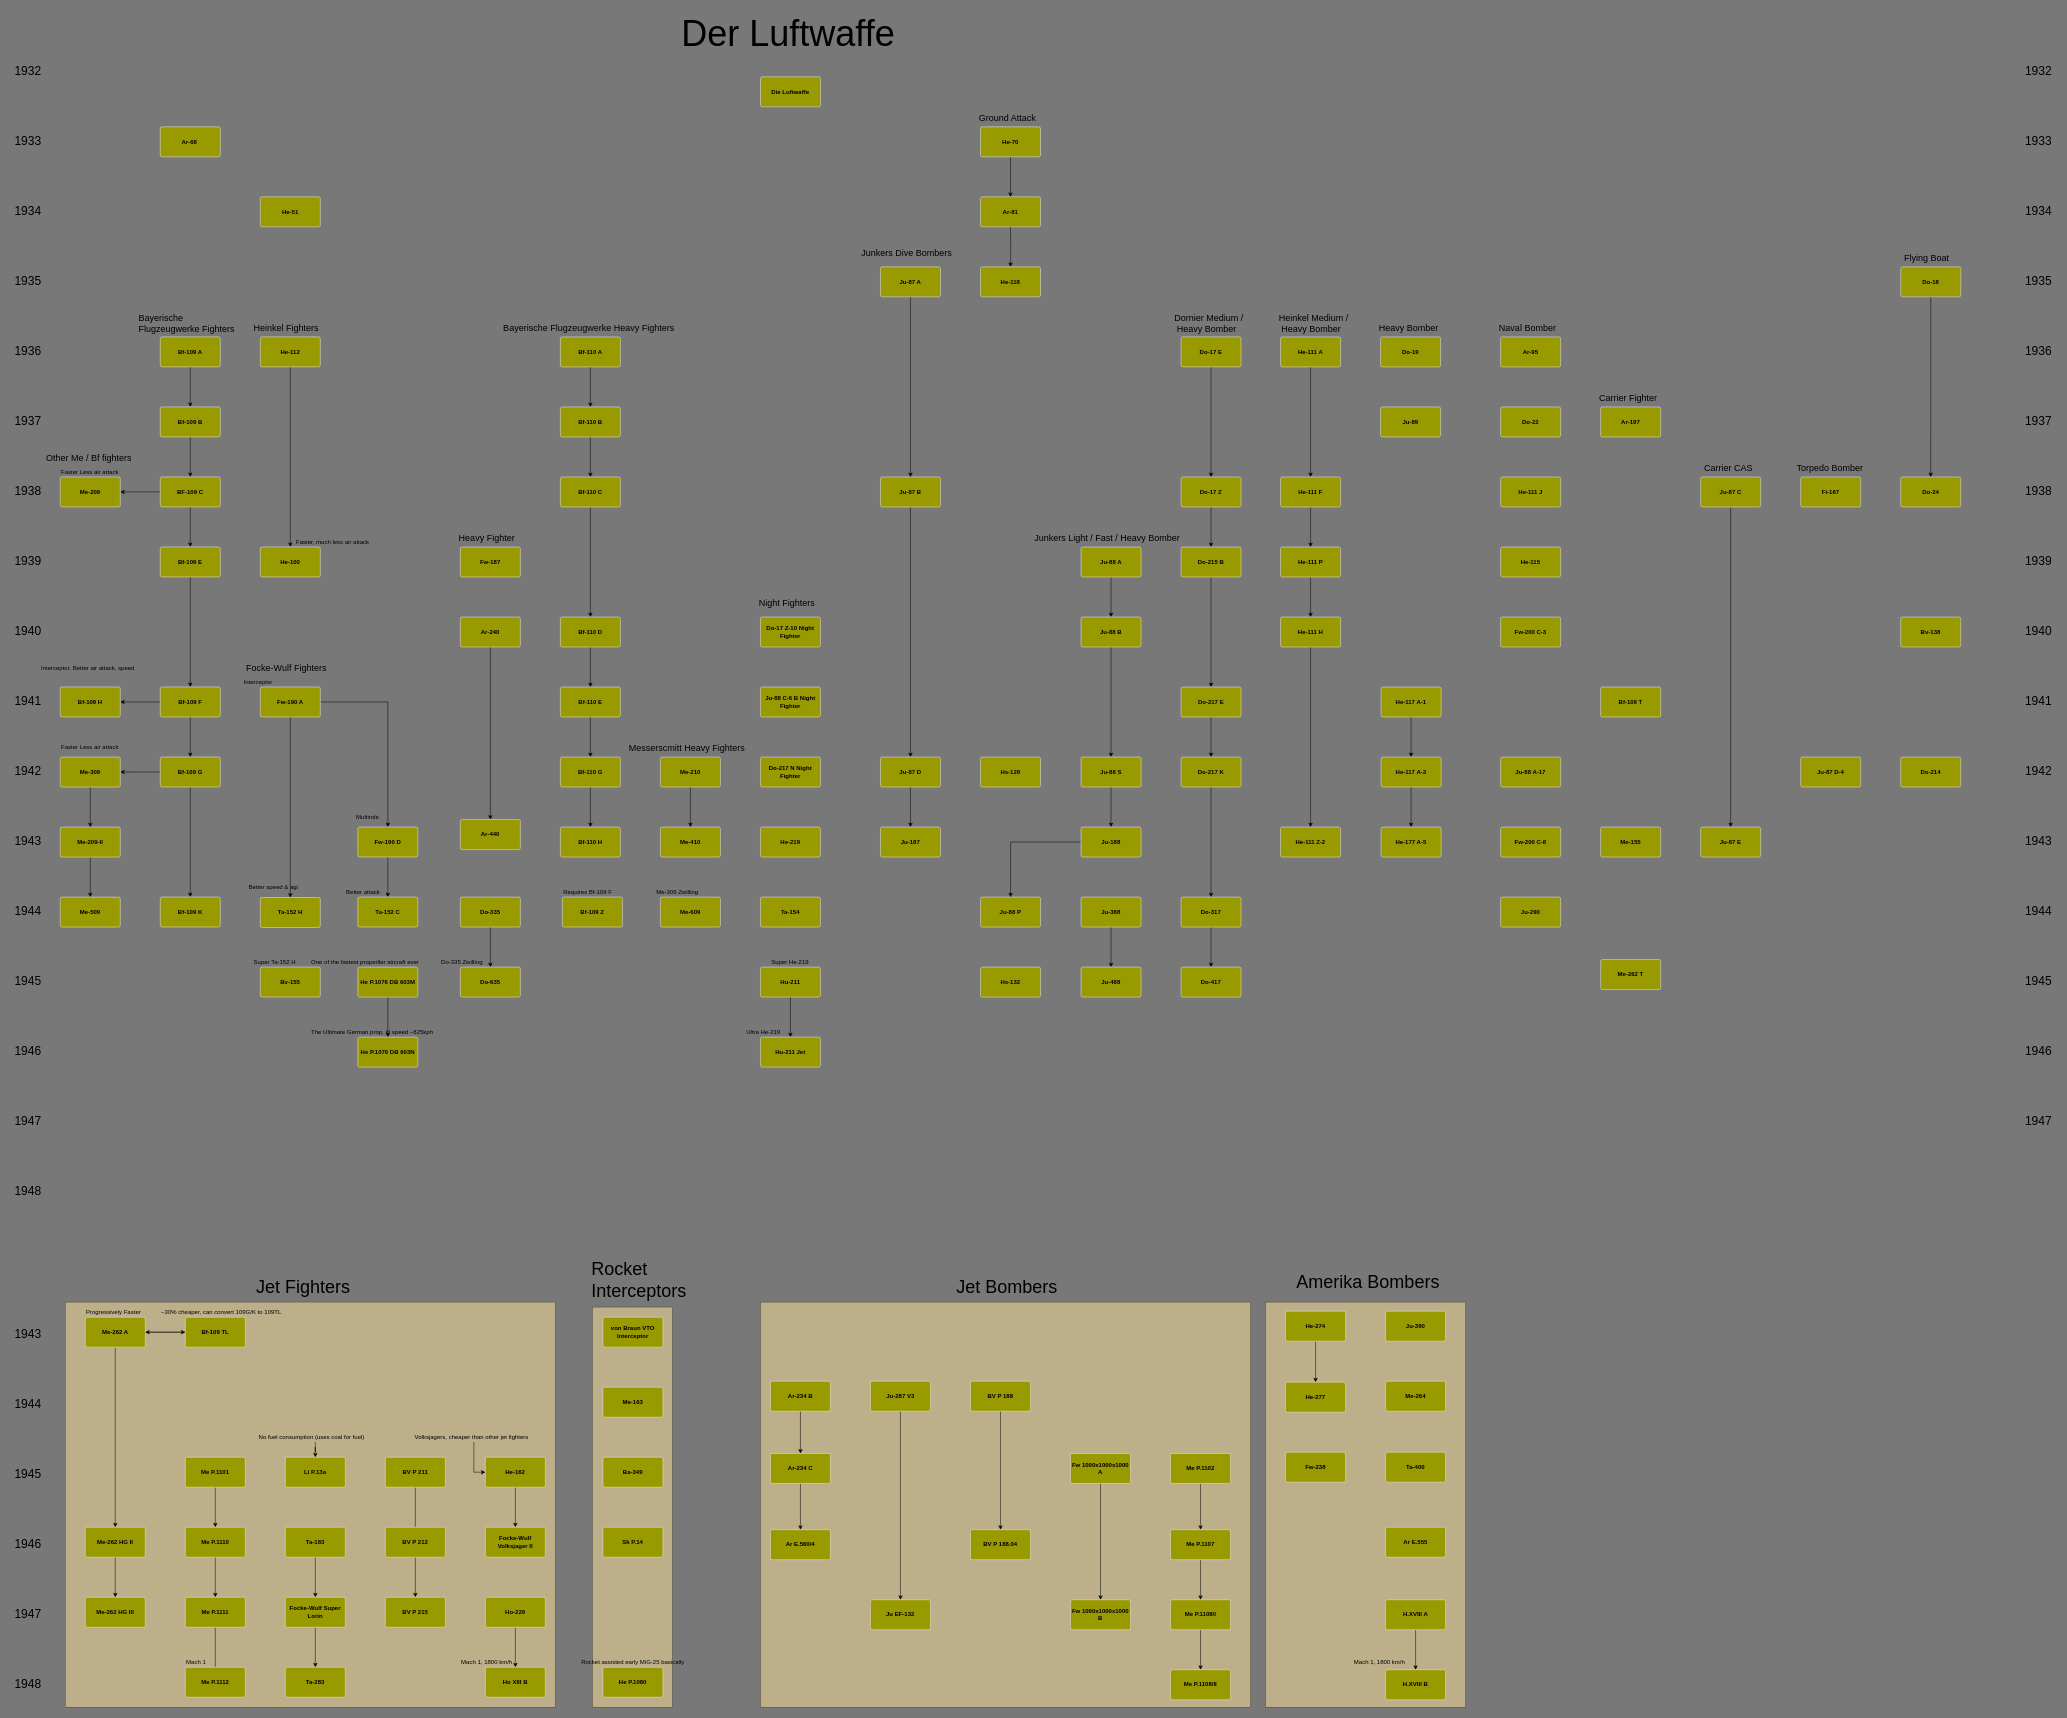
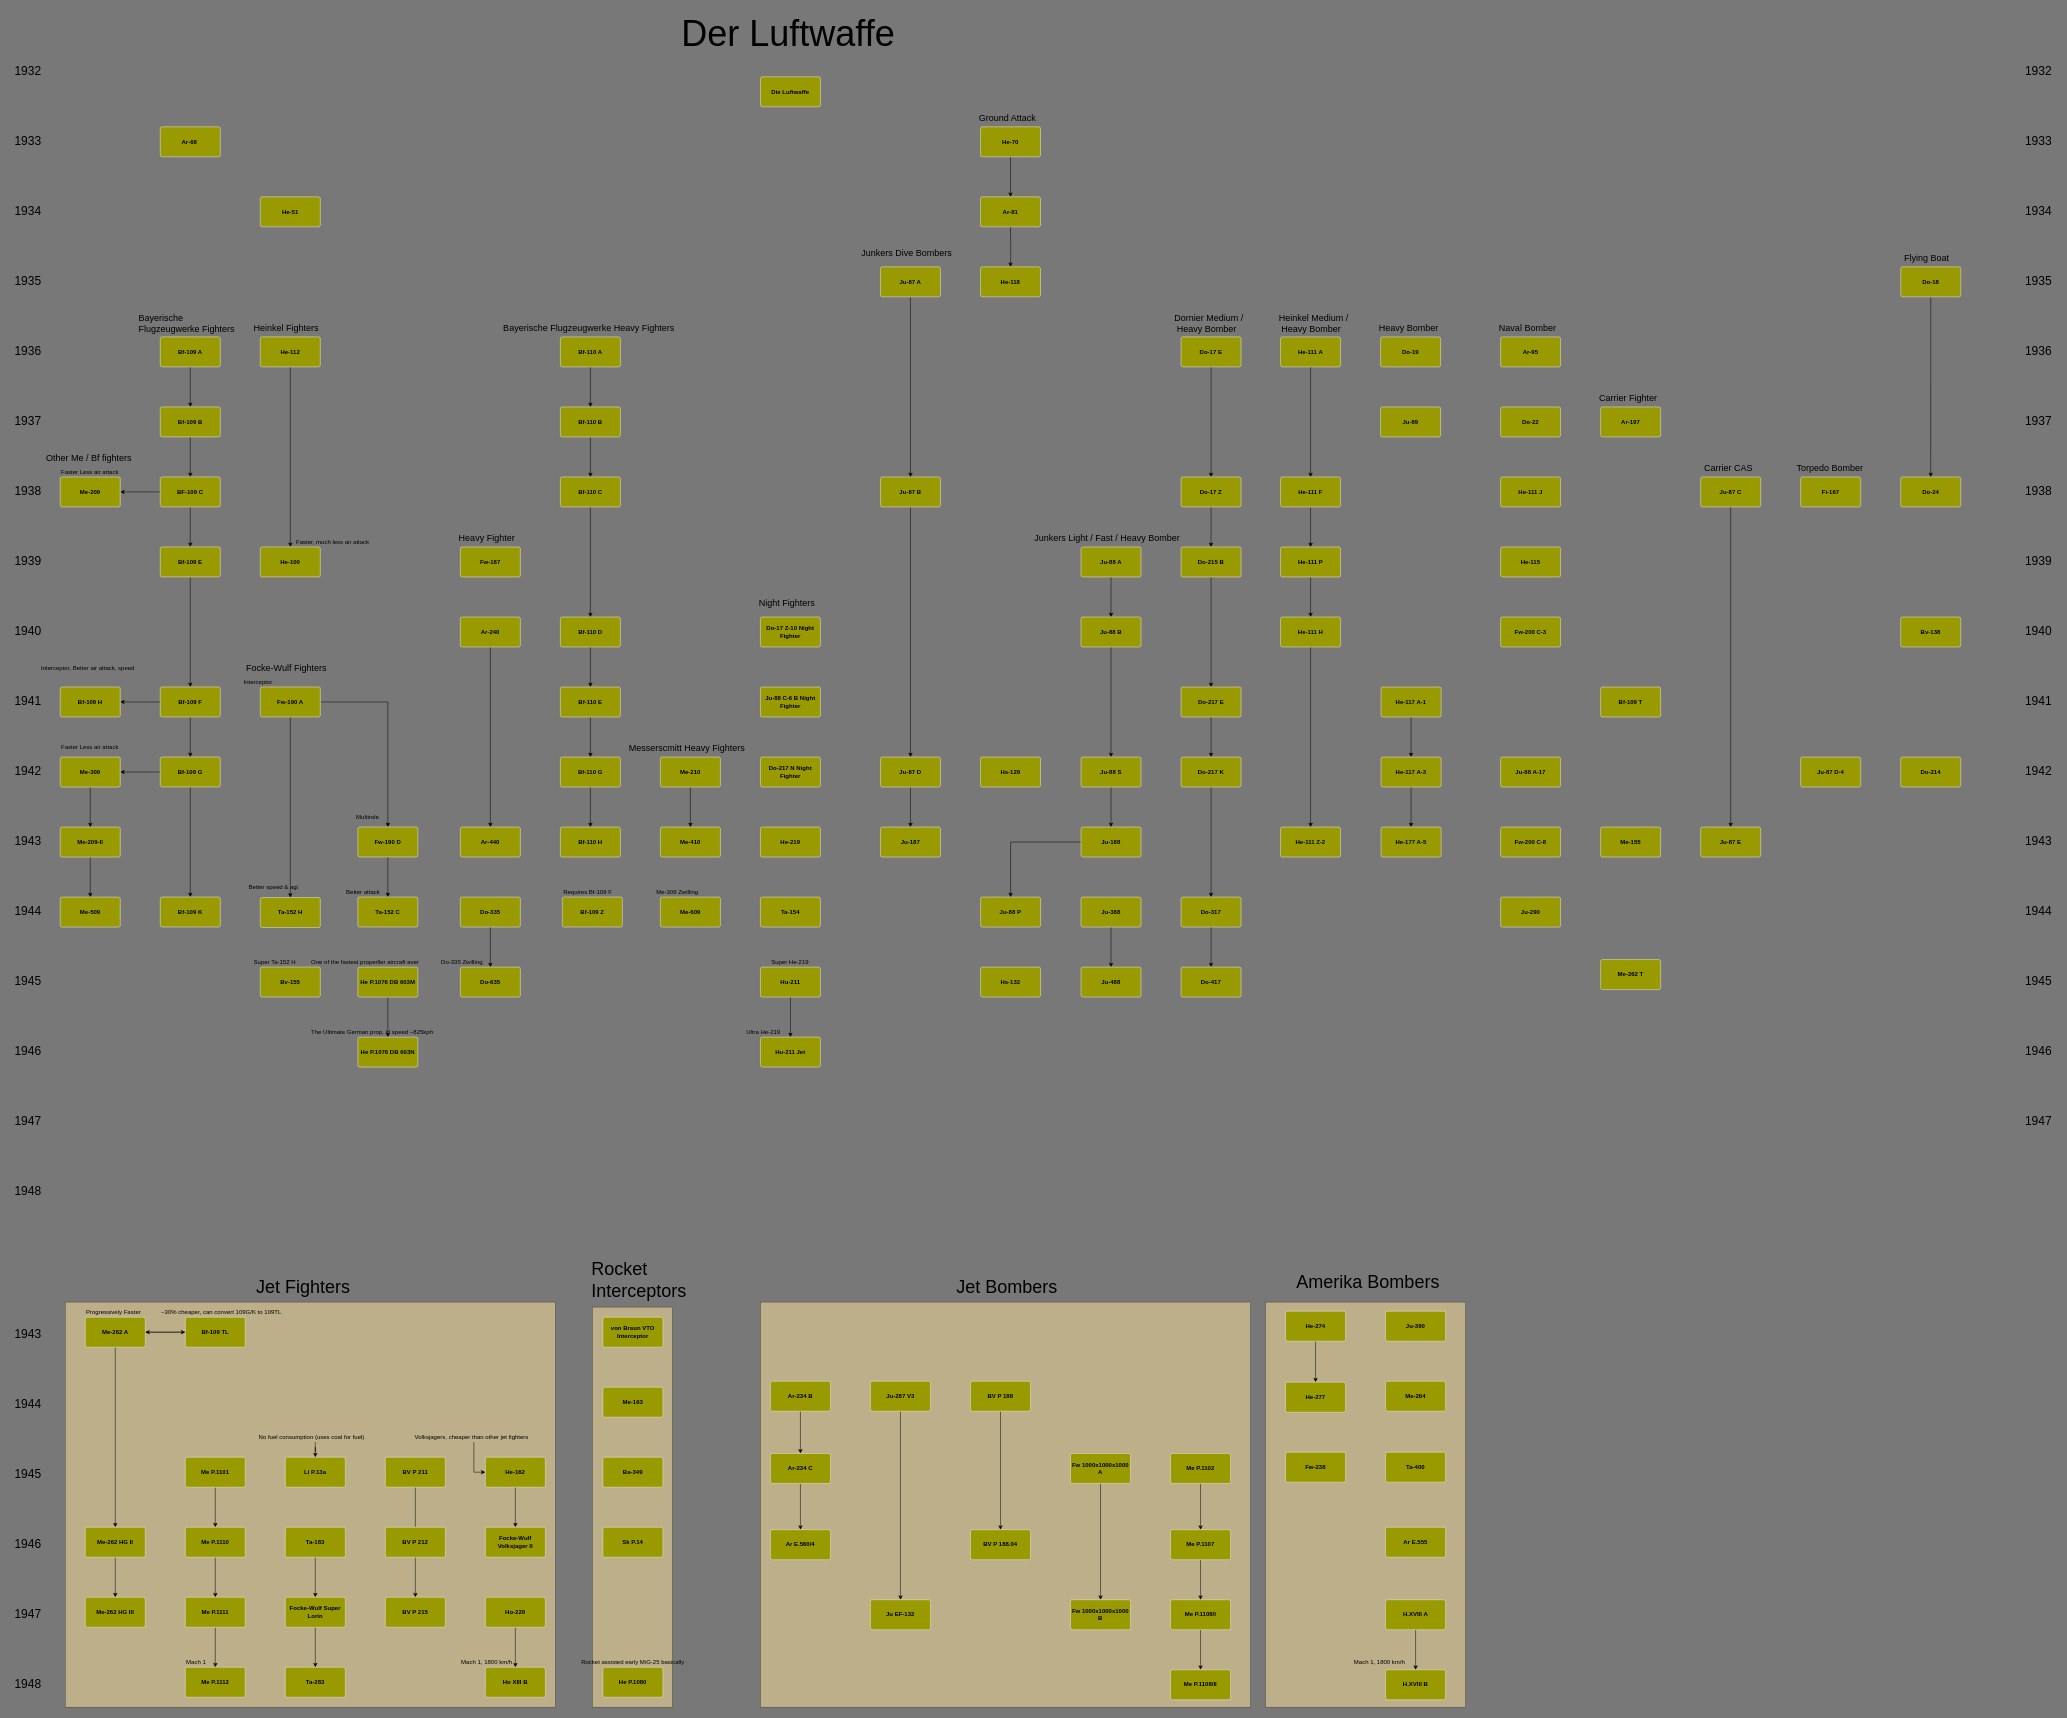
(490, 834) -> (490, 842)
(215, 1664) -> (215, 1662)
